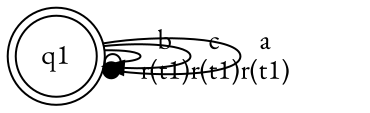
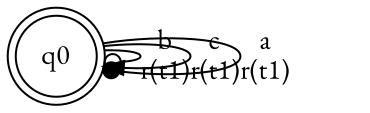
(56, 56) -> (56, 56)
